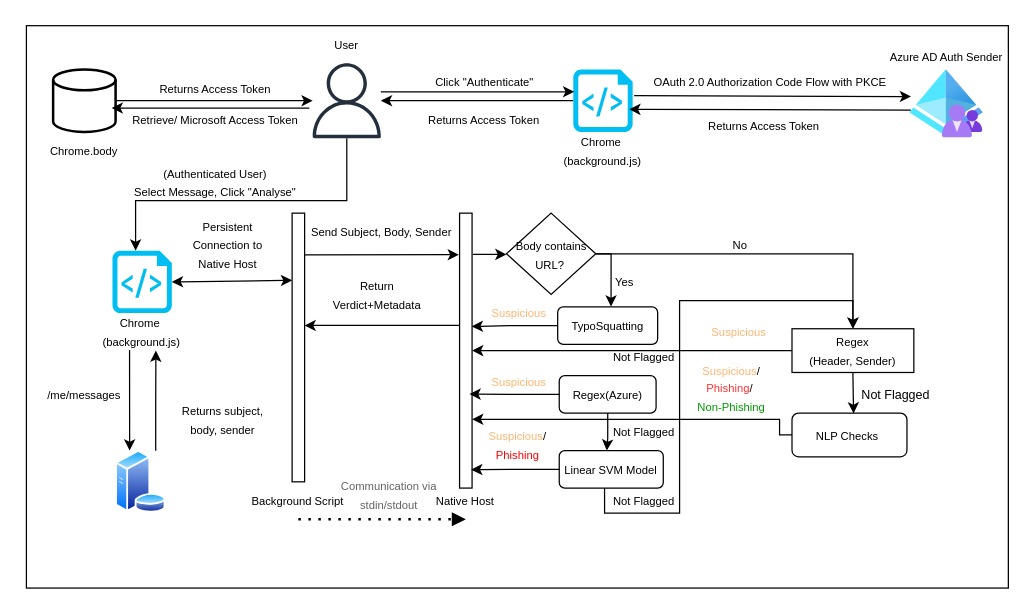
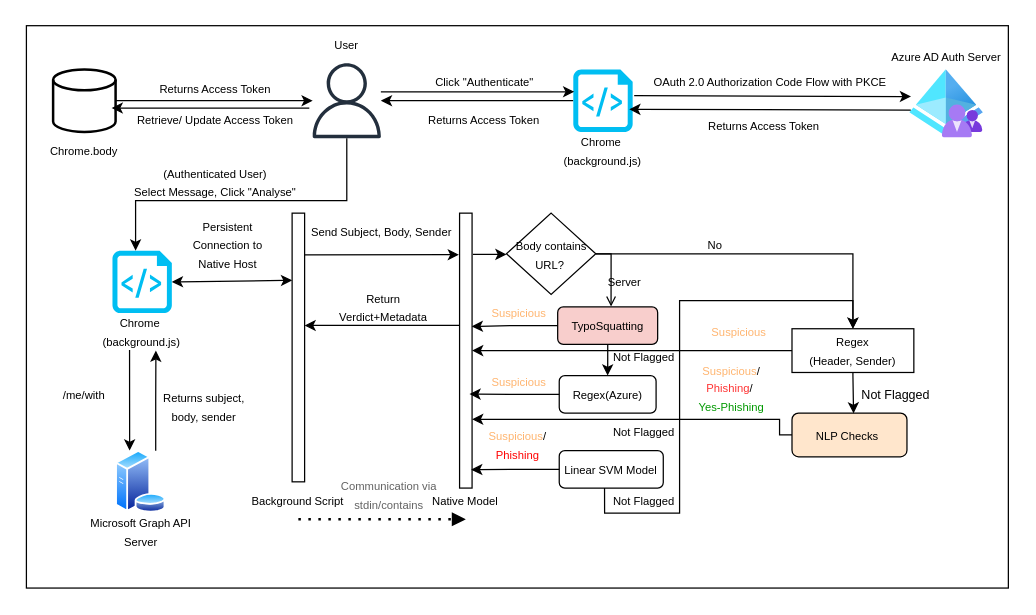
(947, 57) -> (947, 57)
(216, 119) -> (216, 119)
(741, 244) -> (716, 244)
(625, 282) -> (625, 282)
(611, 287) -> (611, 298)
(378, 294) -> (384, 307)
(608, 326) -> (608, 326)
none -> (608, 364)
(732, 388) -> (732, 388)
(84, 394) -> (84, 394)
(223, 419) -> (205, 407)
(608, 427) -> none
(850, 435) -> (850, 435)
(389, 494) -> (389, 494)
(466, 501) -> (466, 501)
none -> (141, 532)
